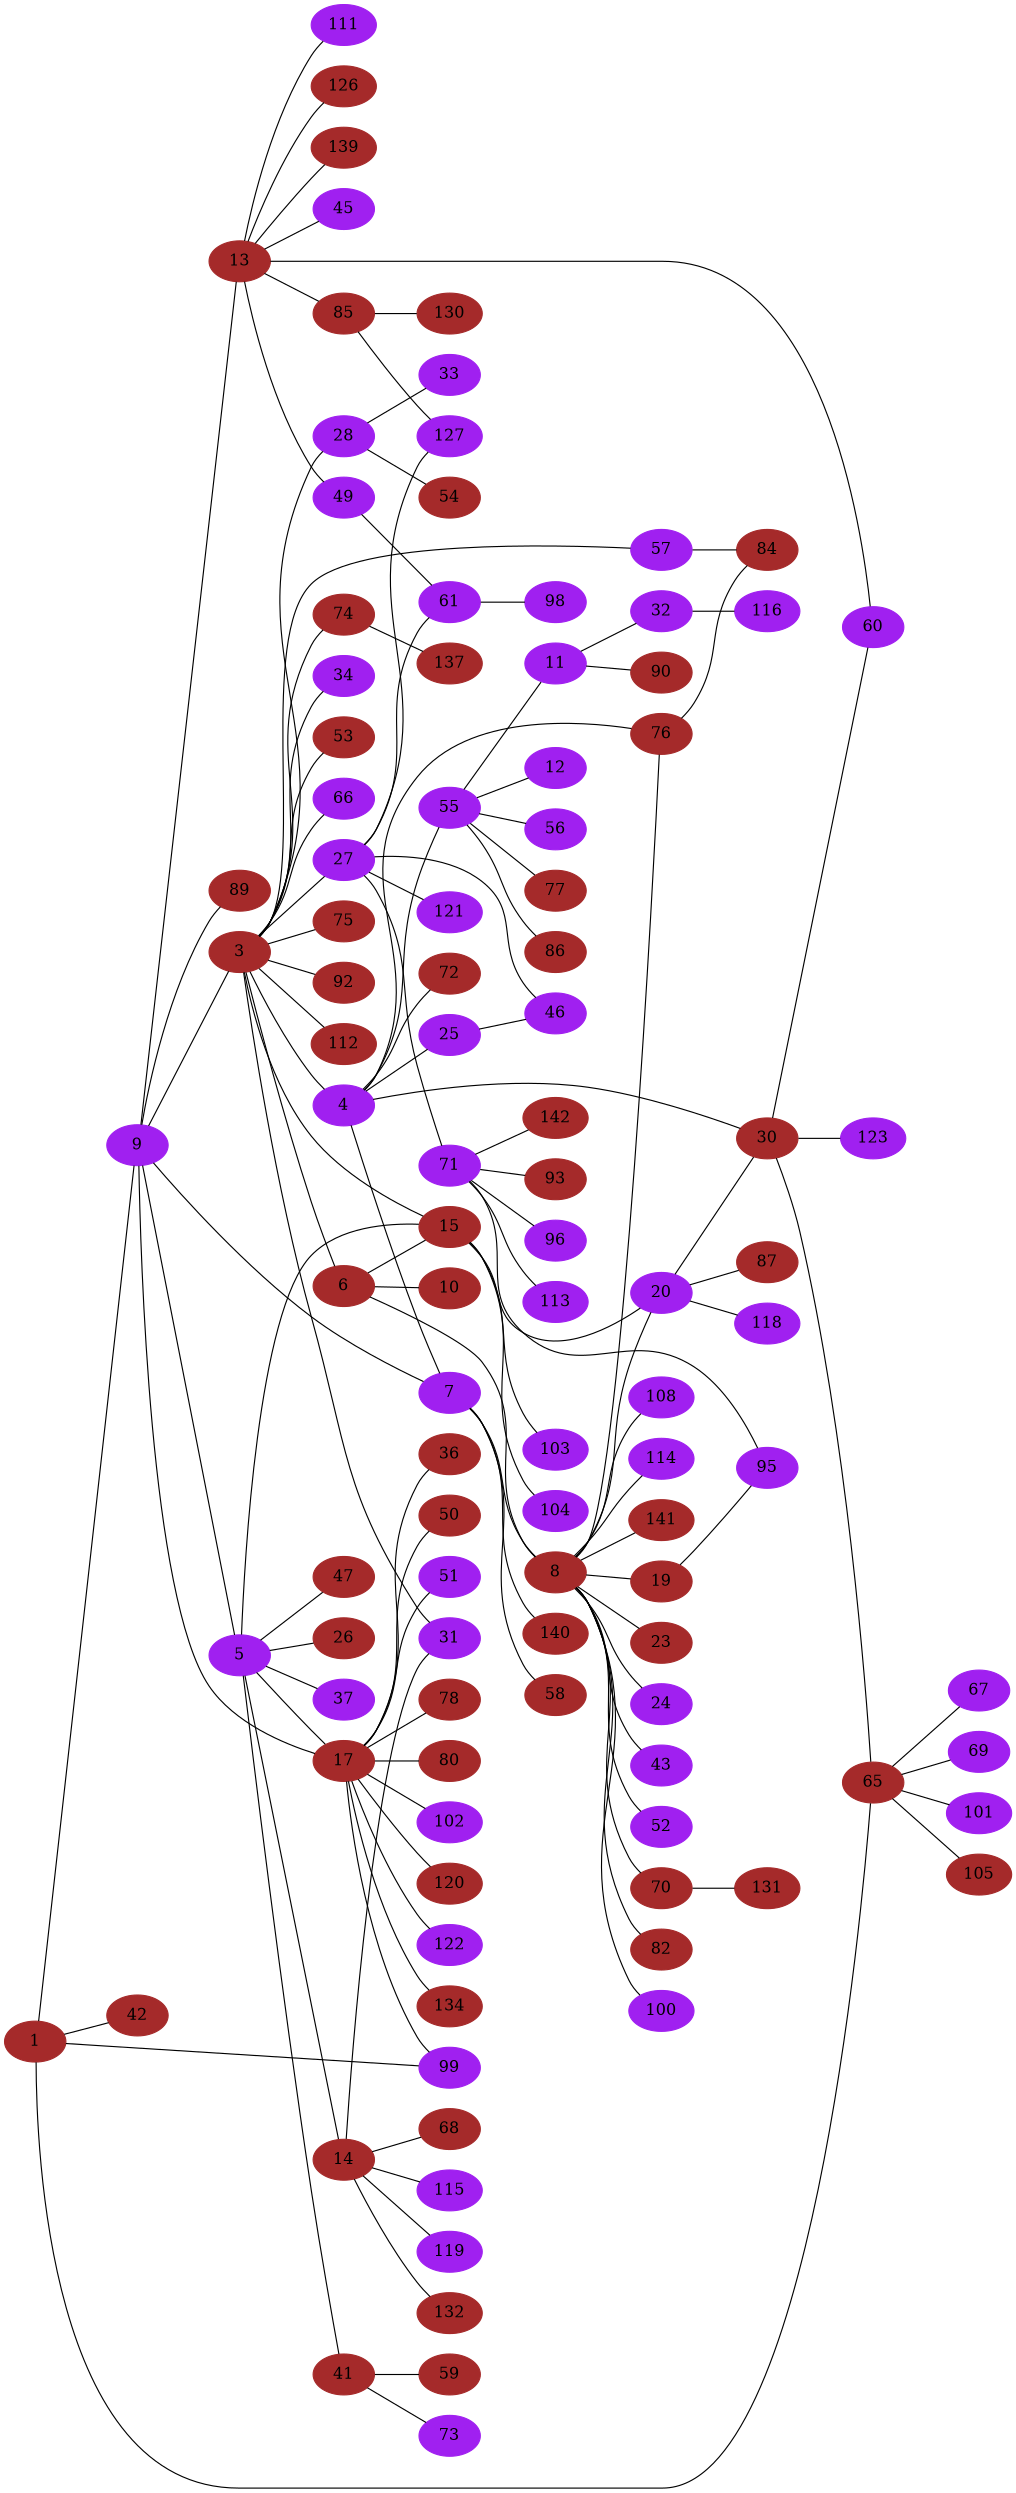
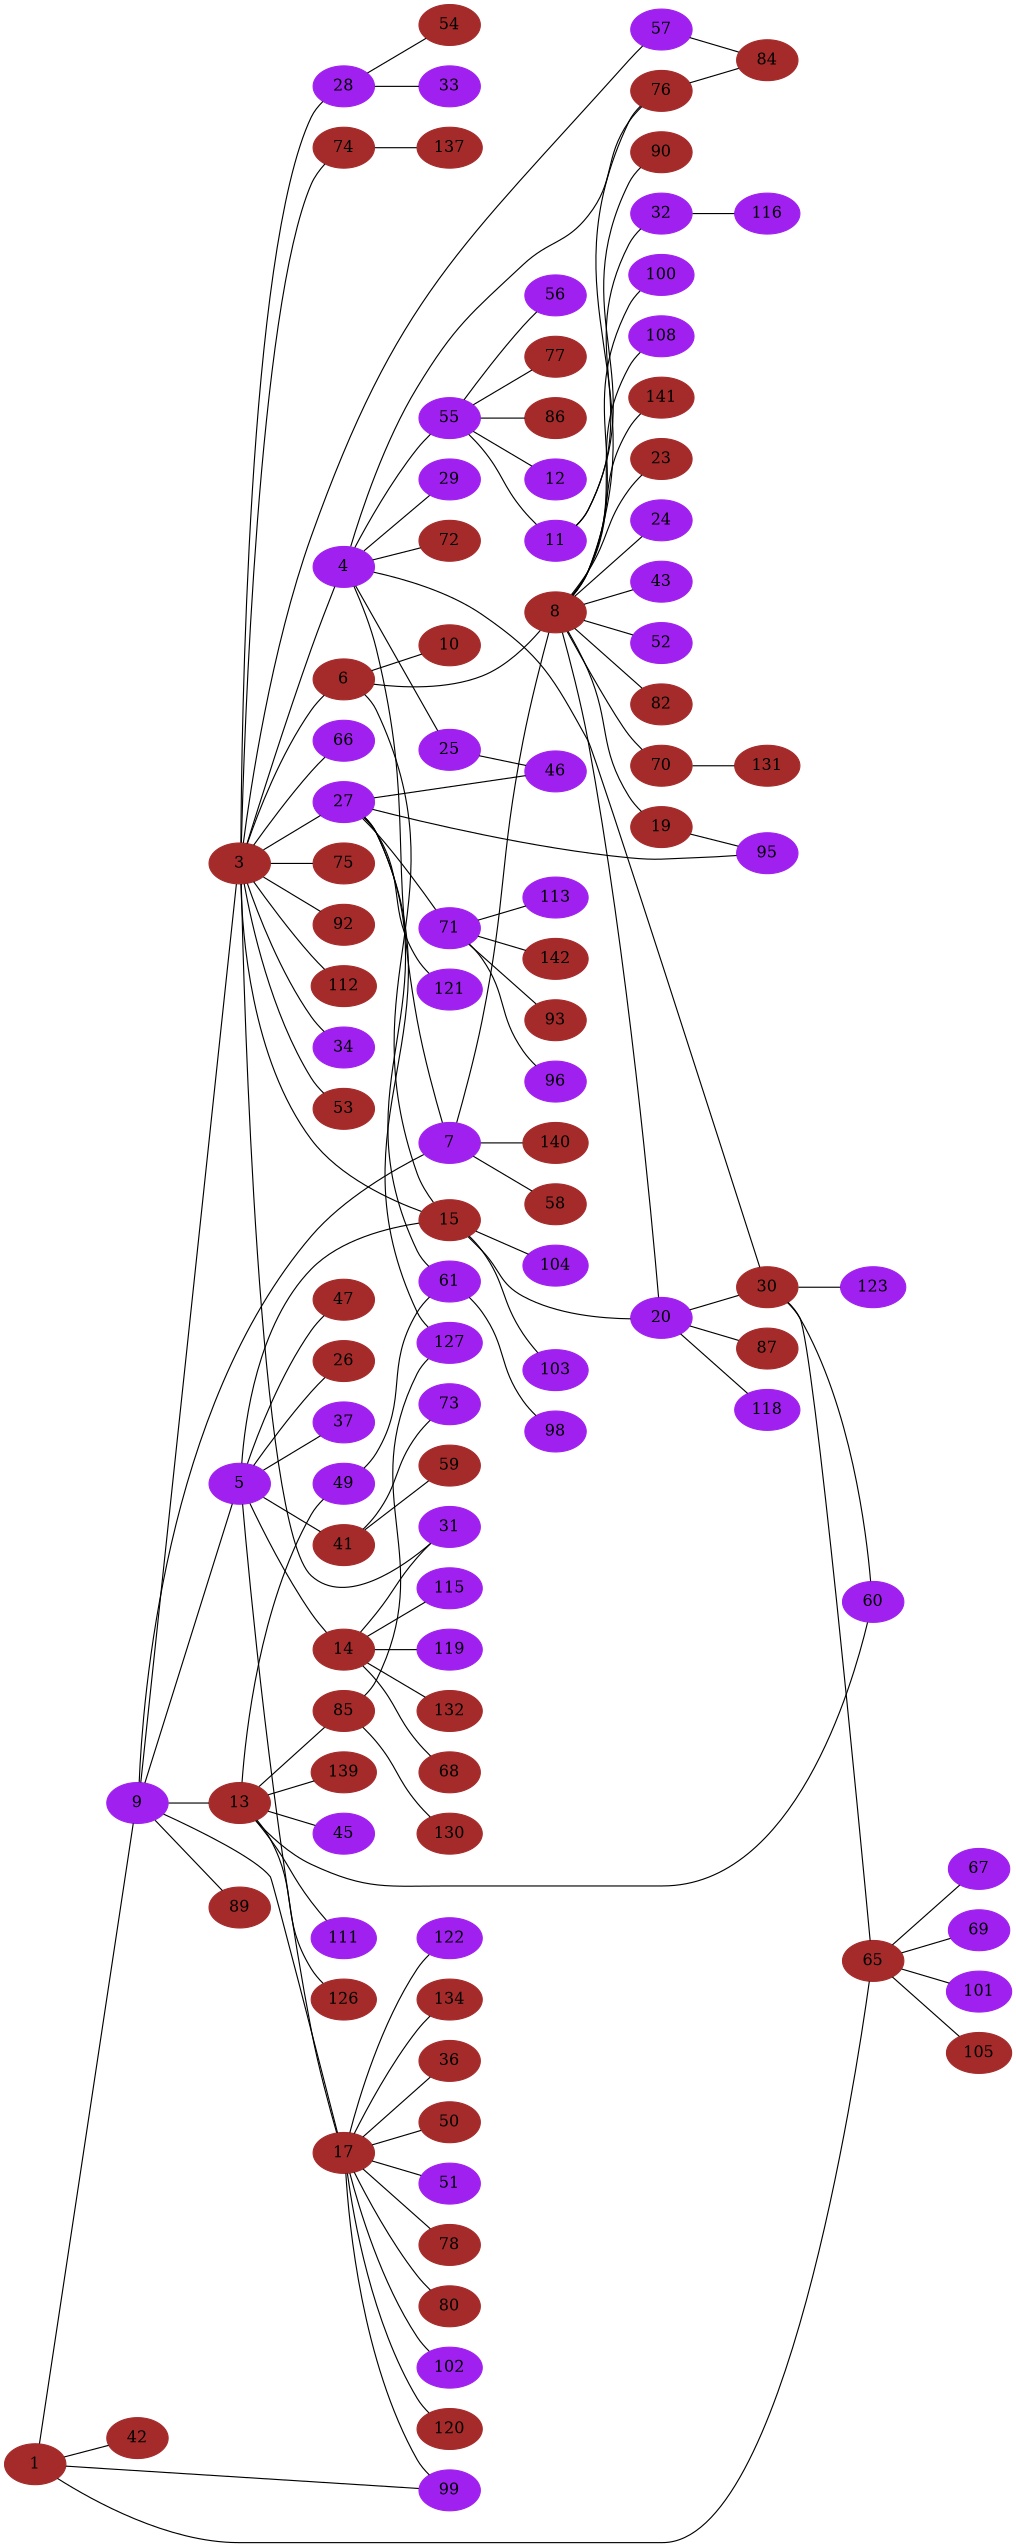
none -> (450, 479)
(577, 1355) -> (553, 848)
(661, 1459) -> none
